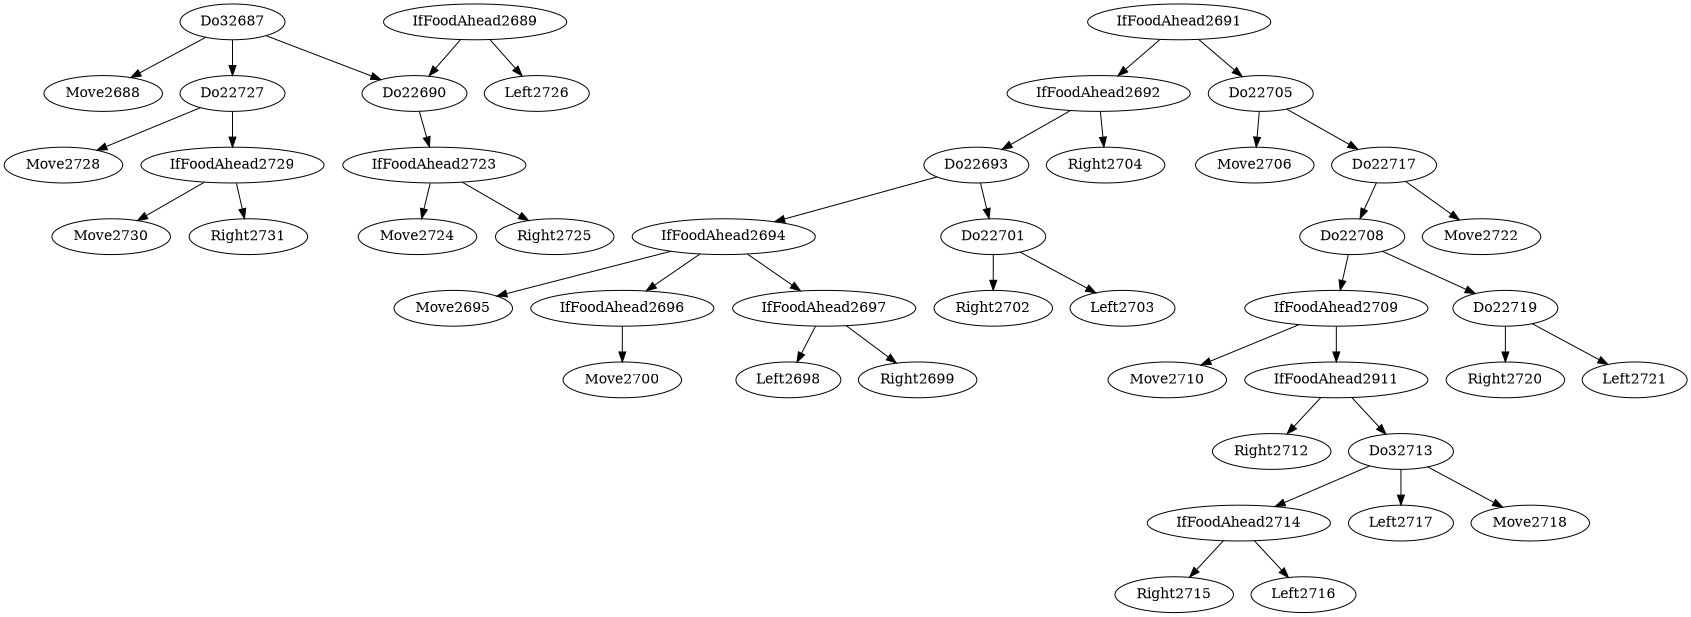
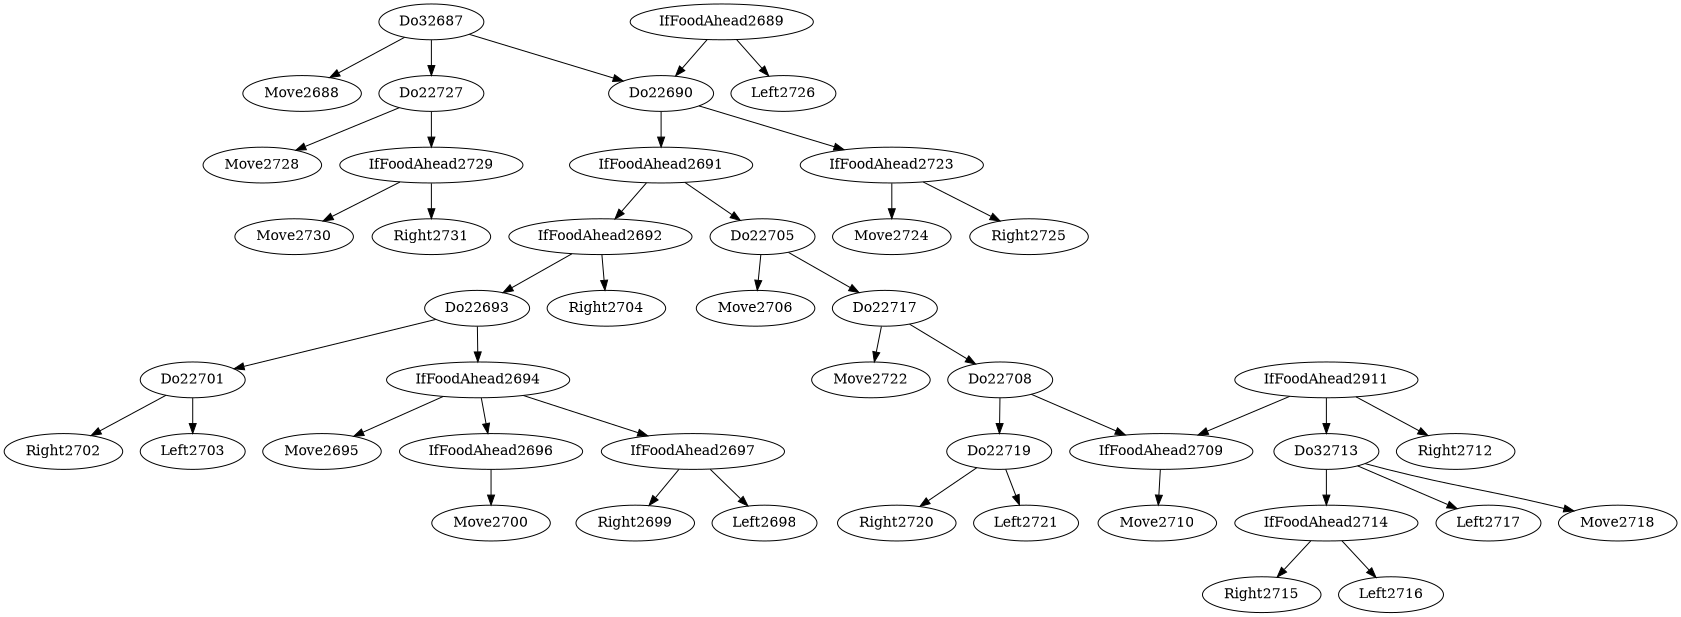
none -> (661, 124)
(1336, 339) -> (1249, 414)
